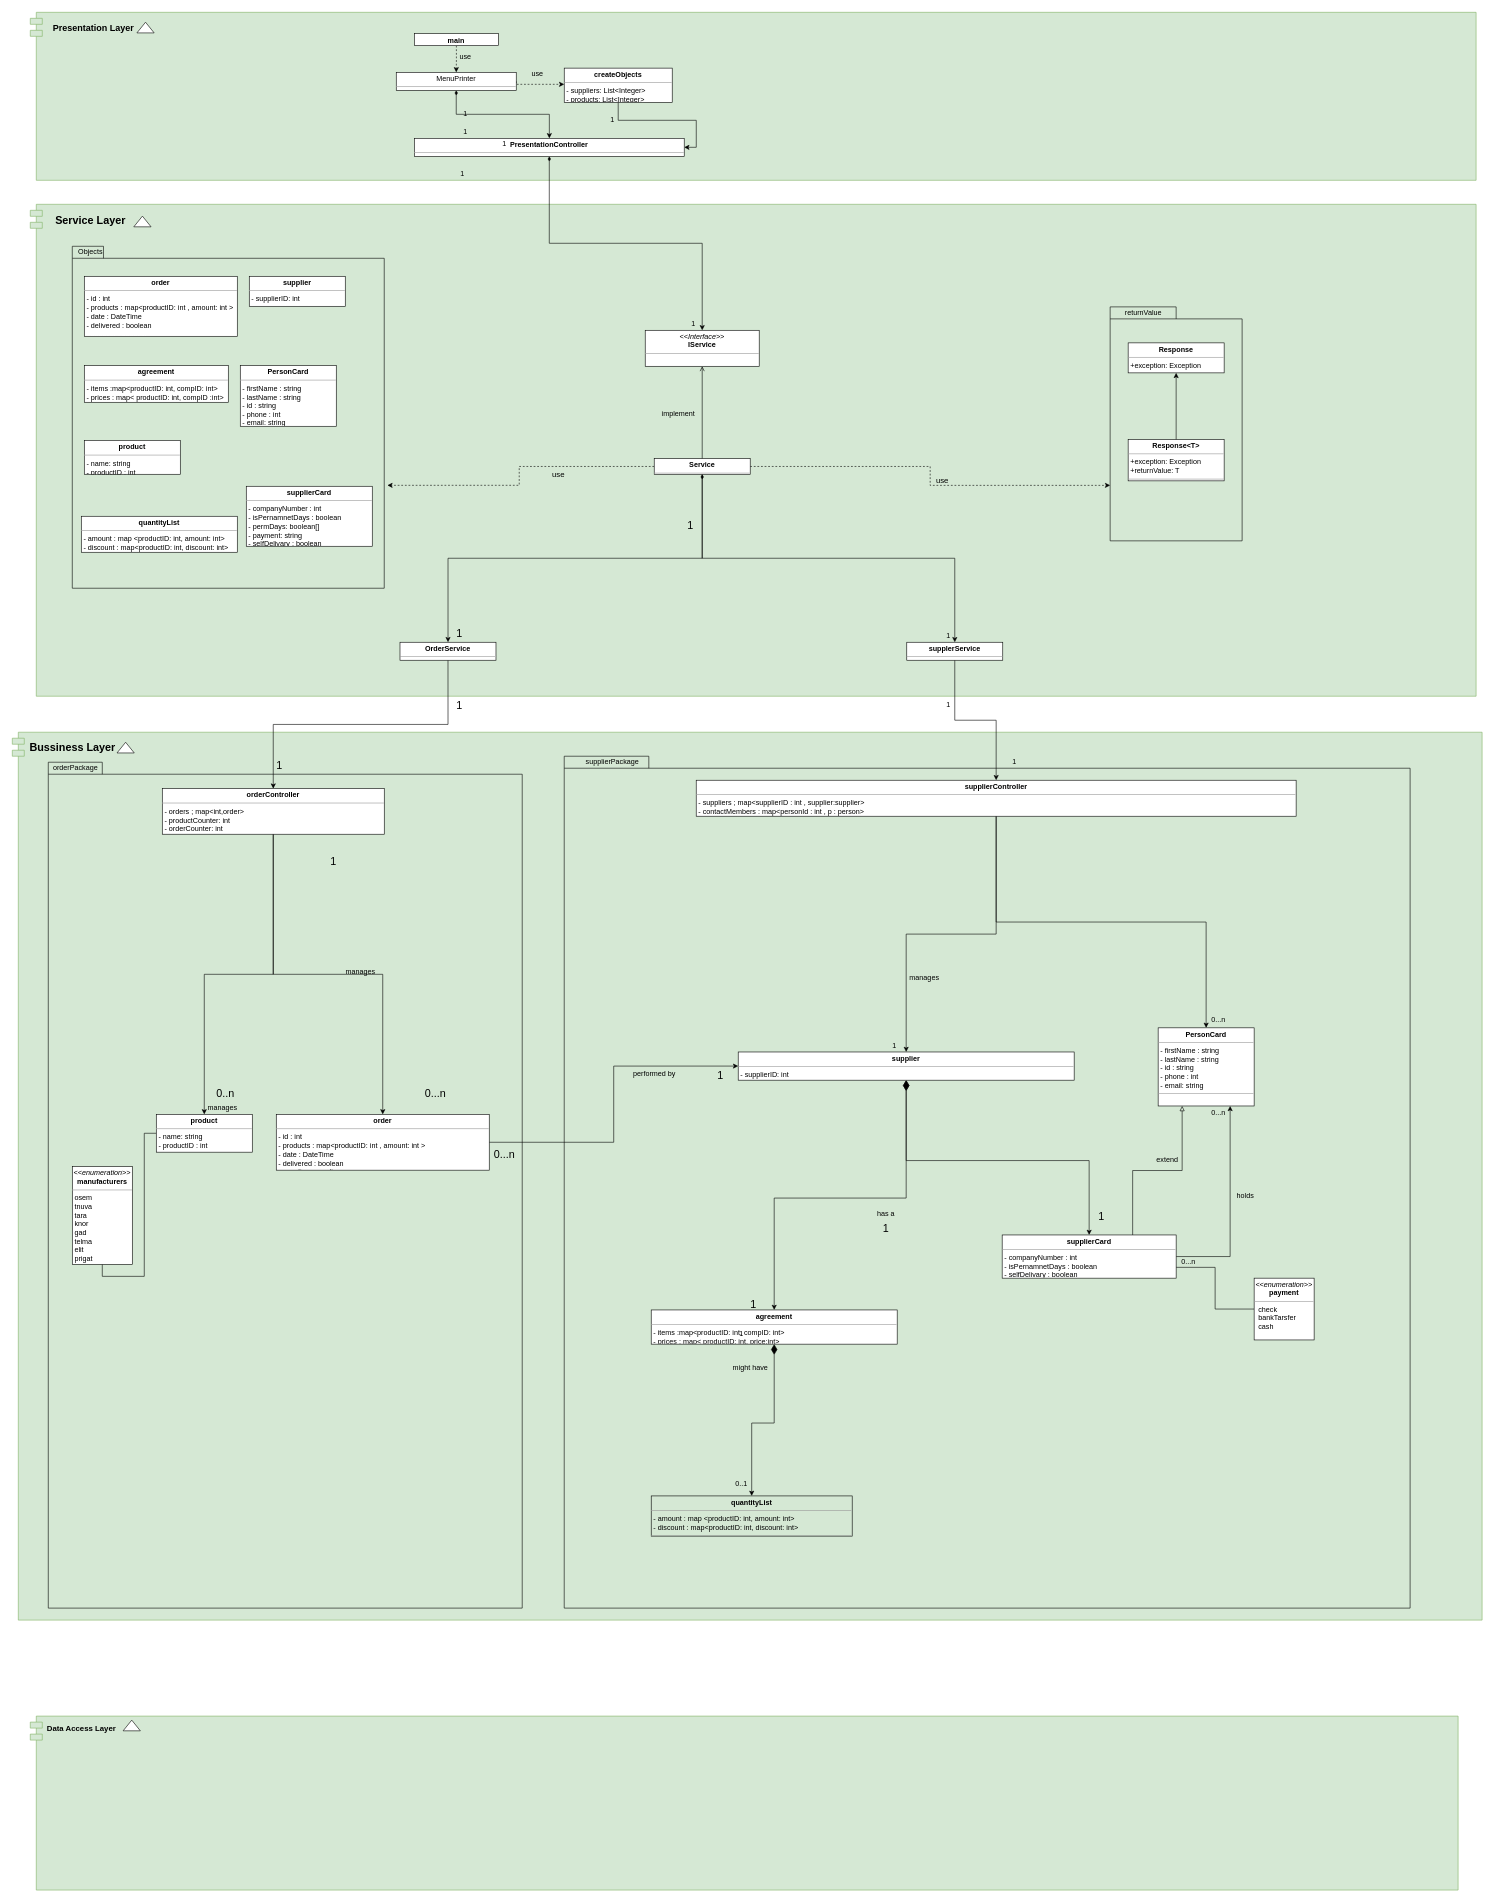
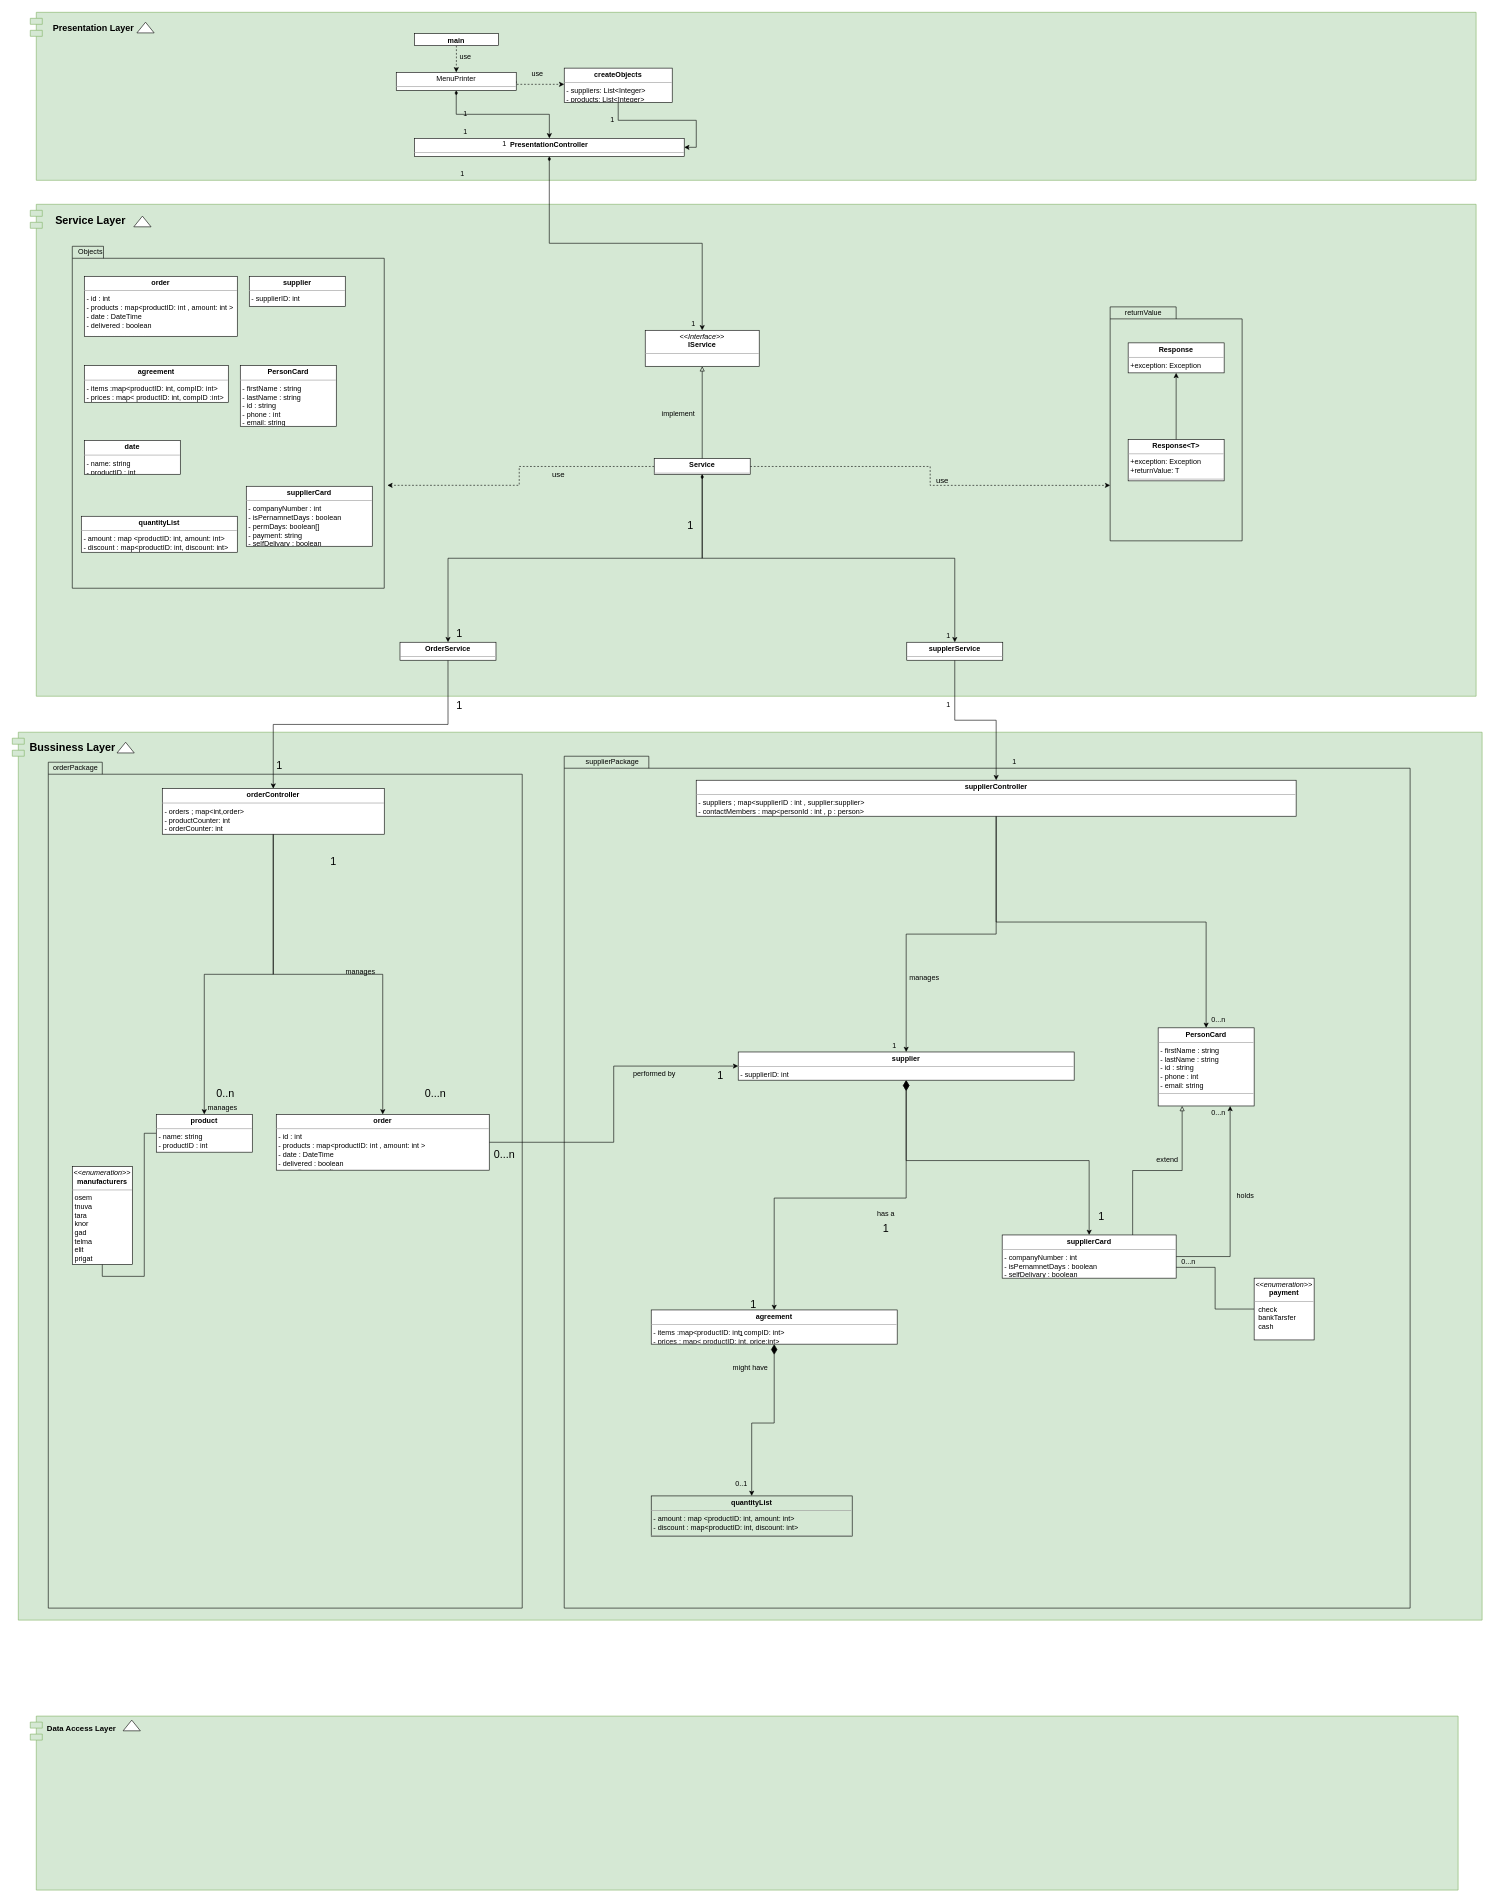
(702, 371) -> (702, 372)
(114, 458) -> (114, 458)
